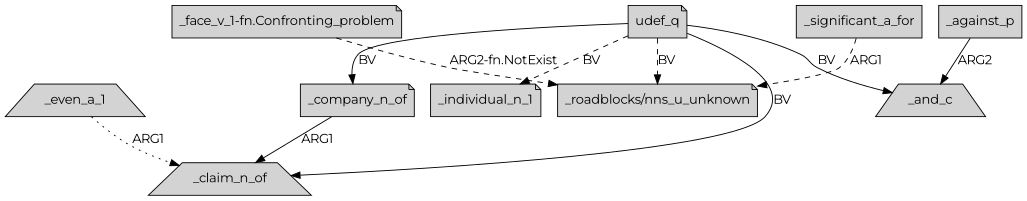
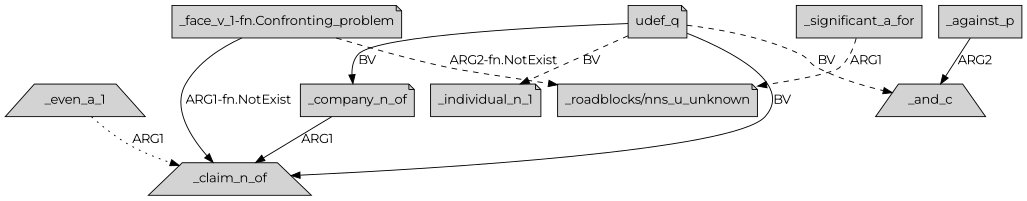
(789, 49) -> (789, 49)
(658, 56) -> none
none -> (184, 87)
